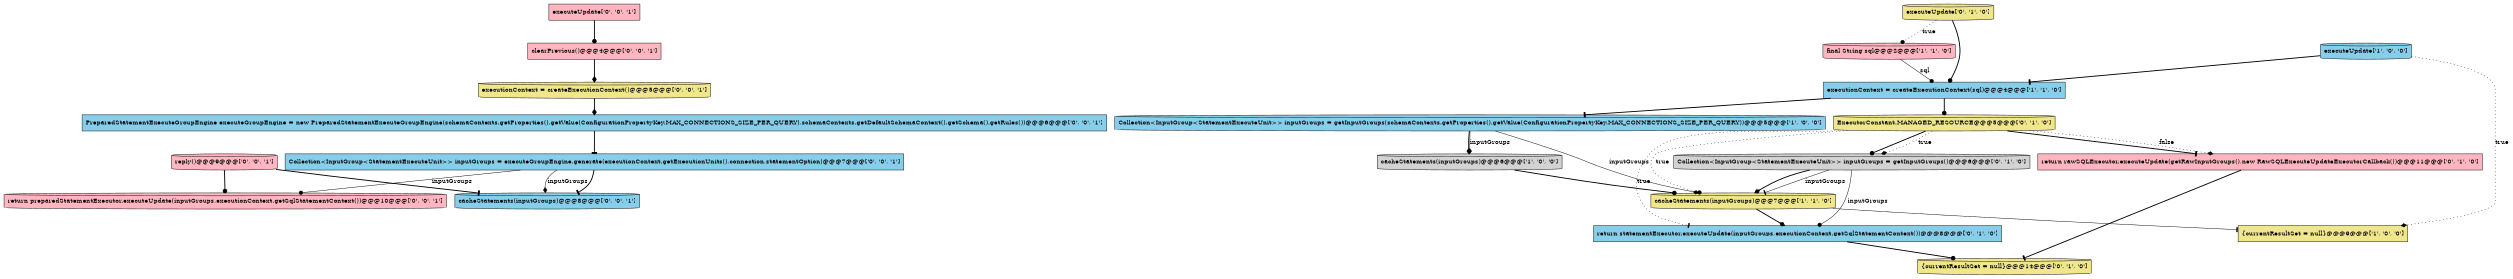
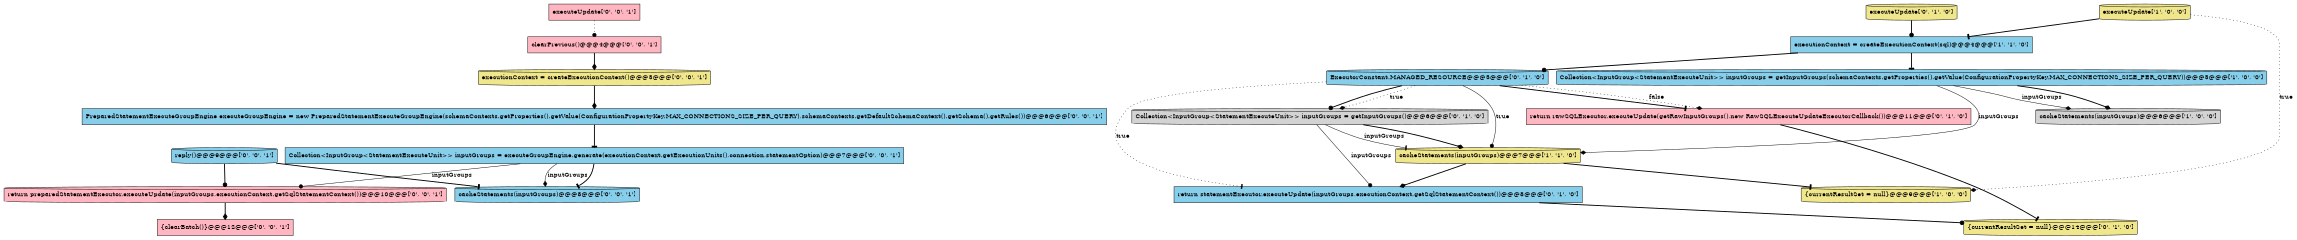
(594, 30) -> (594, 27)
(1889, 51) -> none
(2366, 51) -> (2145, 12)
(1944, 123) -> (1437, 78)
(1717, 143) -> (1492, 108)
(224, 162) -> (224, 156)
(1593, 182) -> none
(2034, 220) -> (1686, 175)
none -> (225, 227)
(2323, 234) -> (1886, 195)
